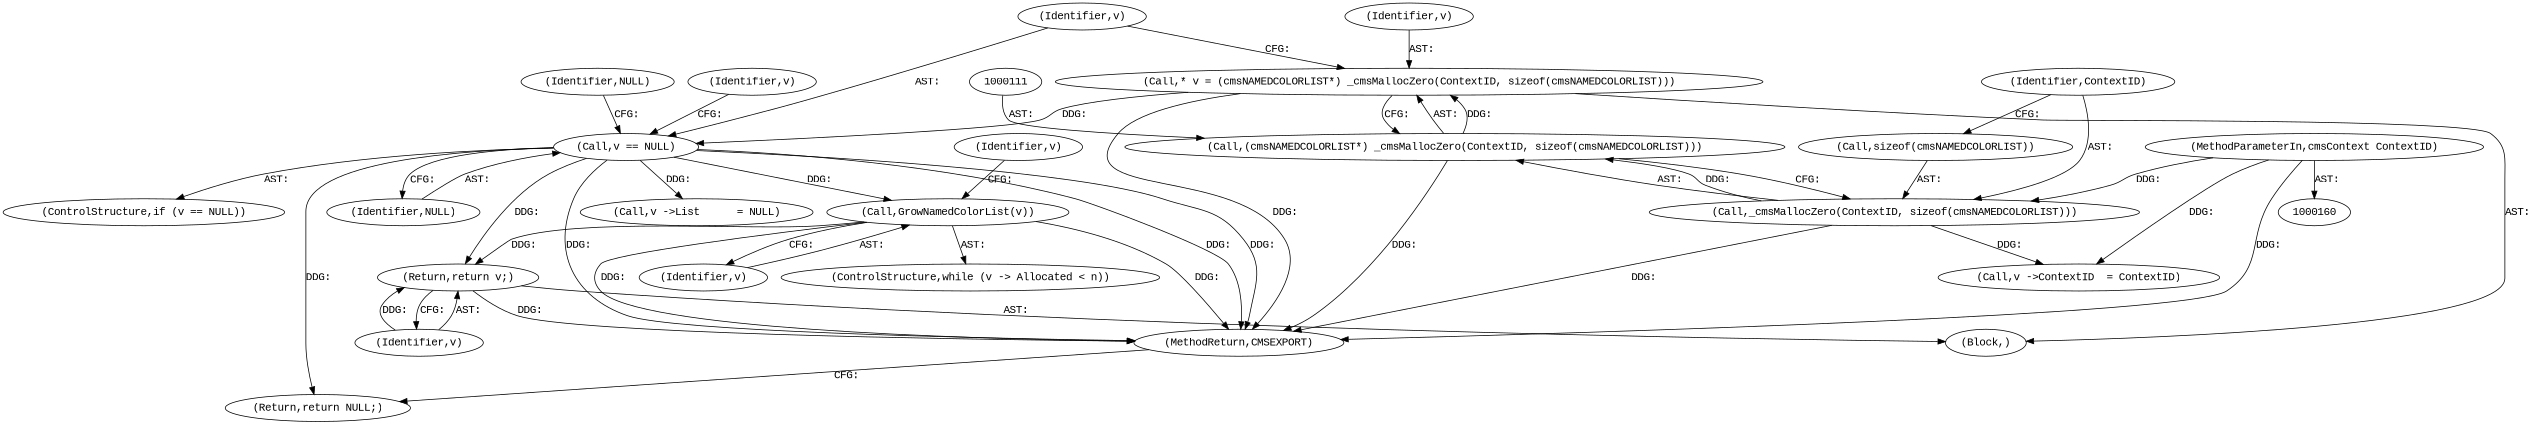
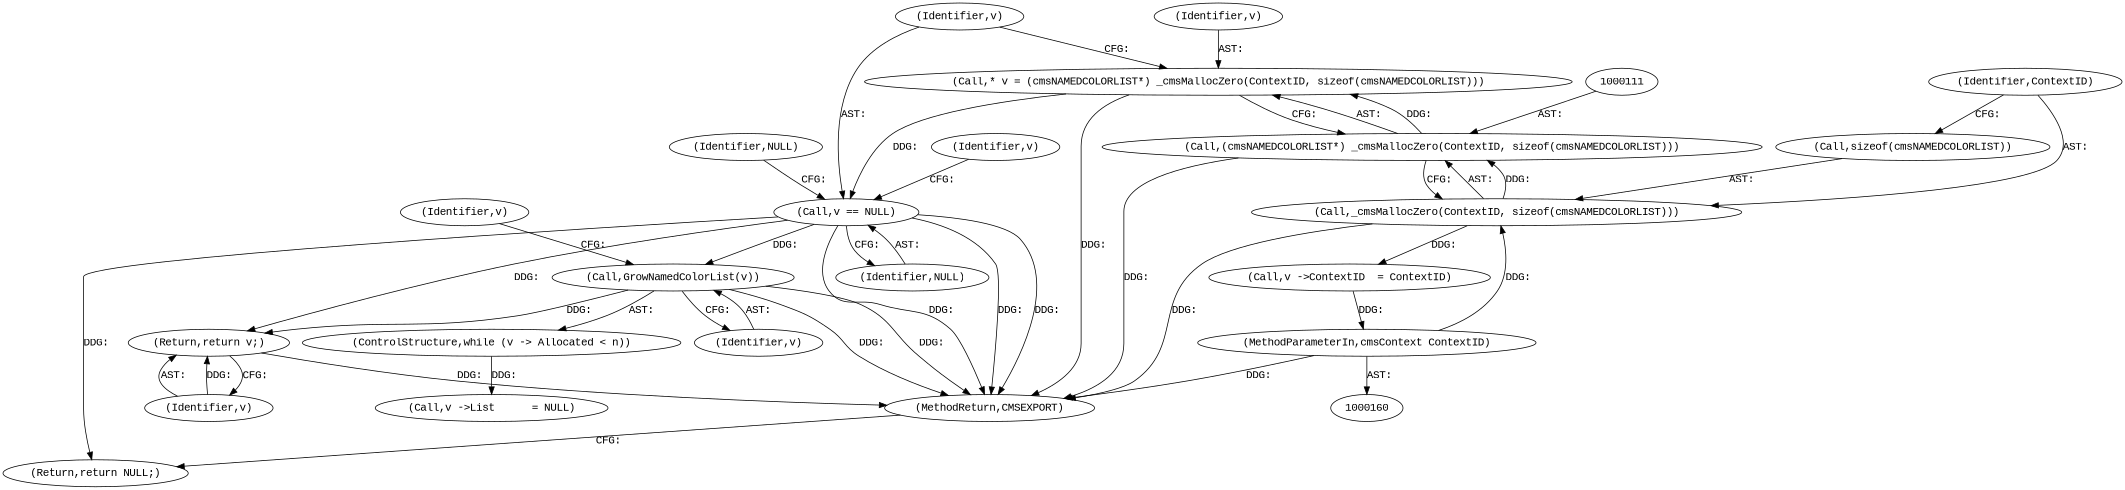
(658, 177) -> (492, 372)
(2183, 204) -> (1357, 307)
(144, 212) -> none
(1986, 343) -> none
